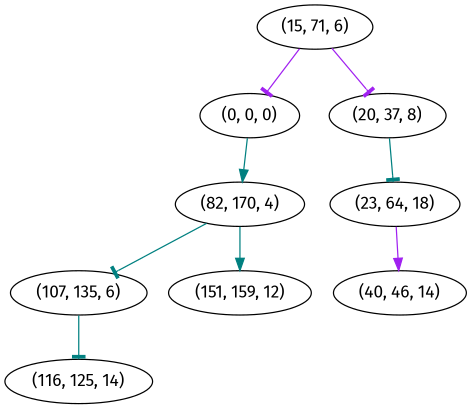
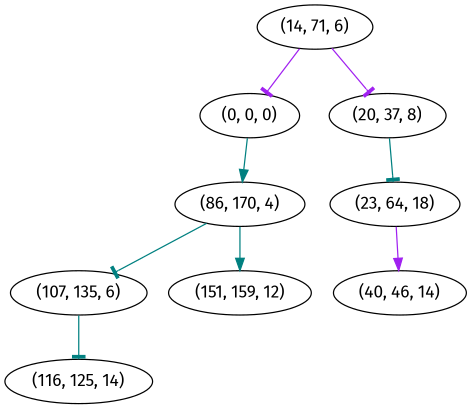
(315, 27) -> (315, 27)
(240, 204) -> (240, 204)
